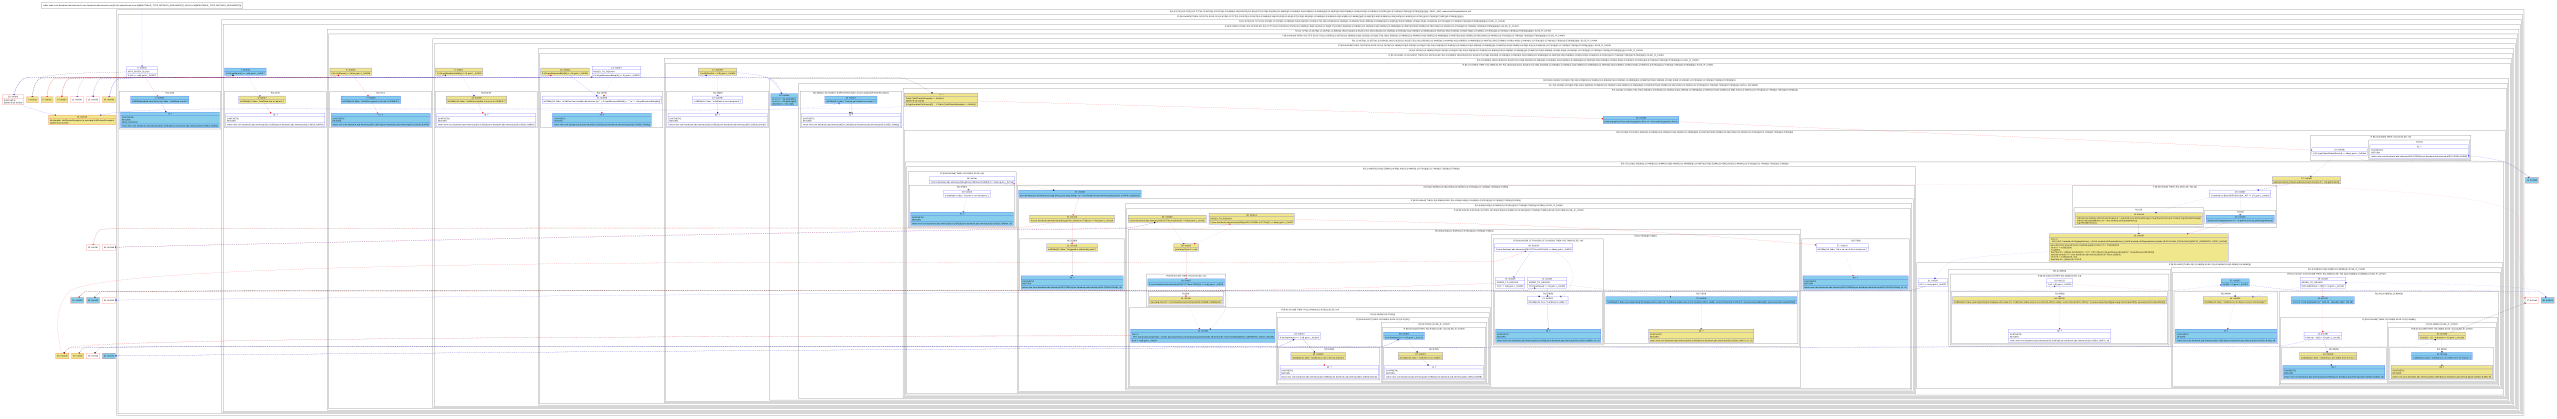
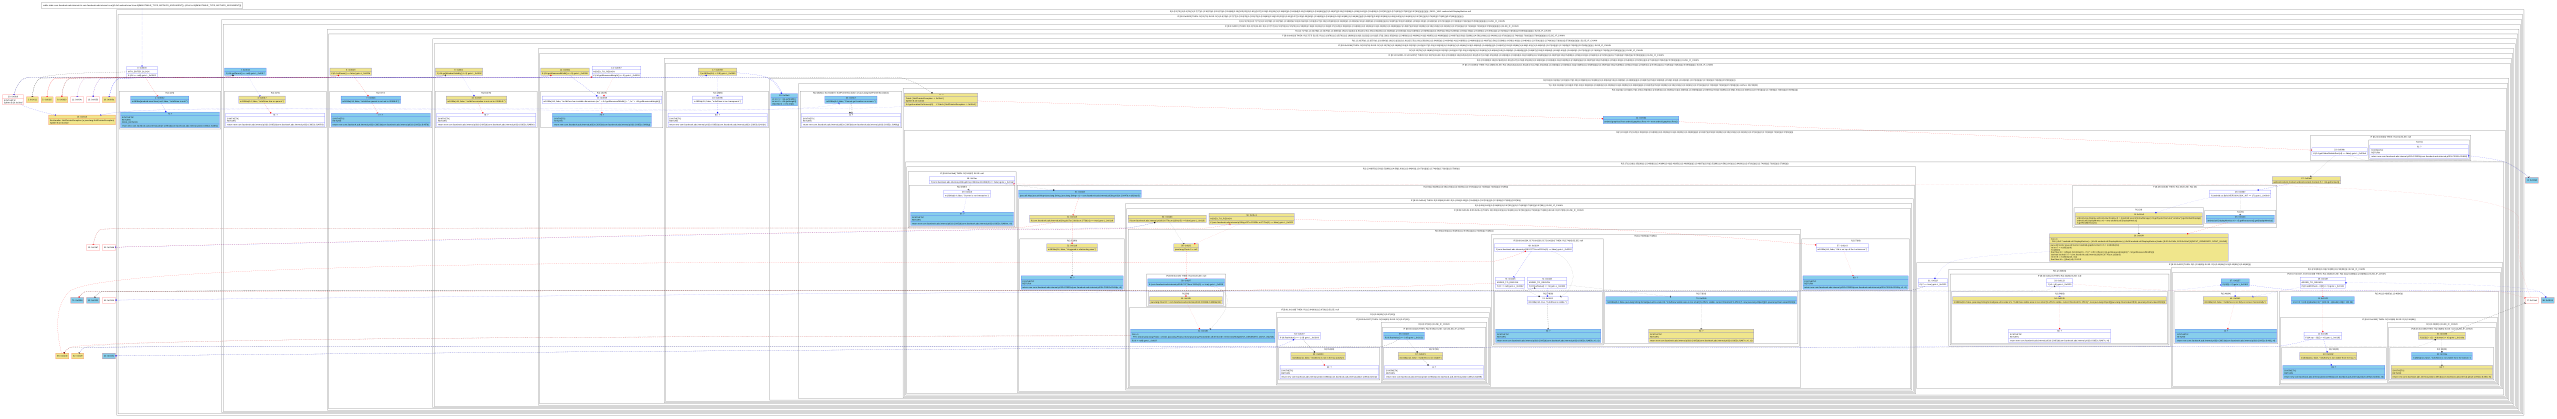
(93, 356) -> none
